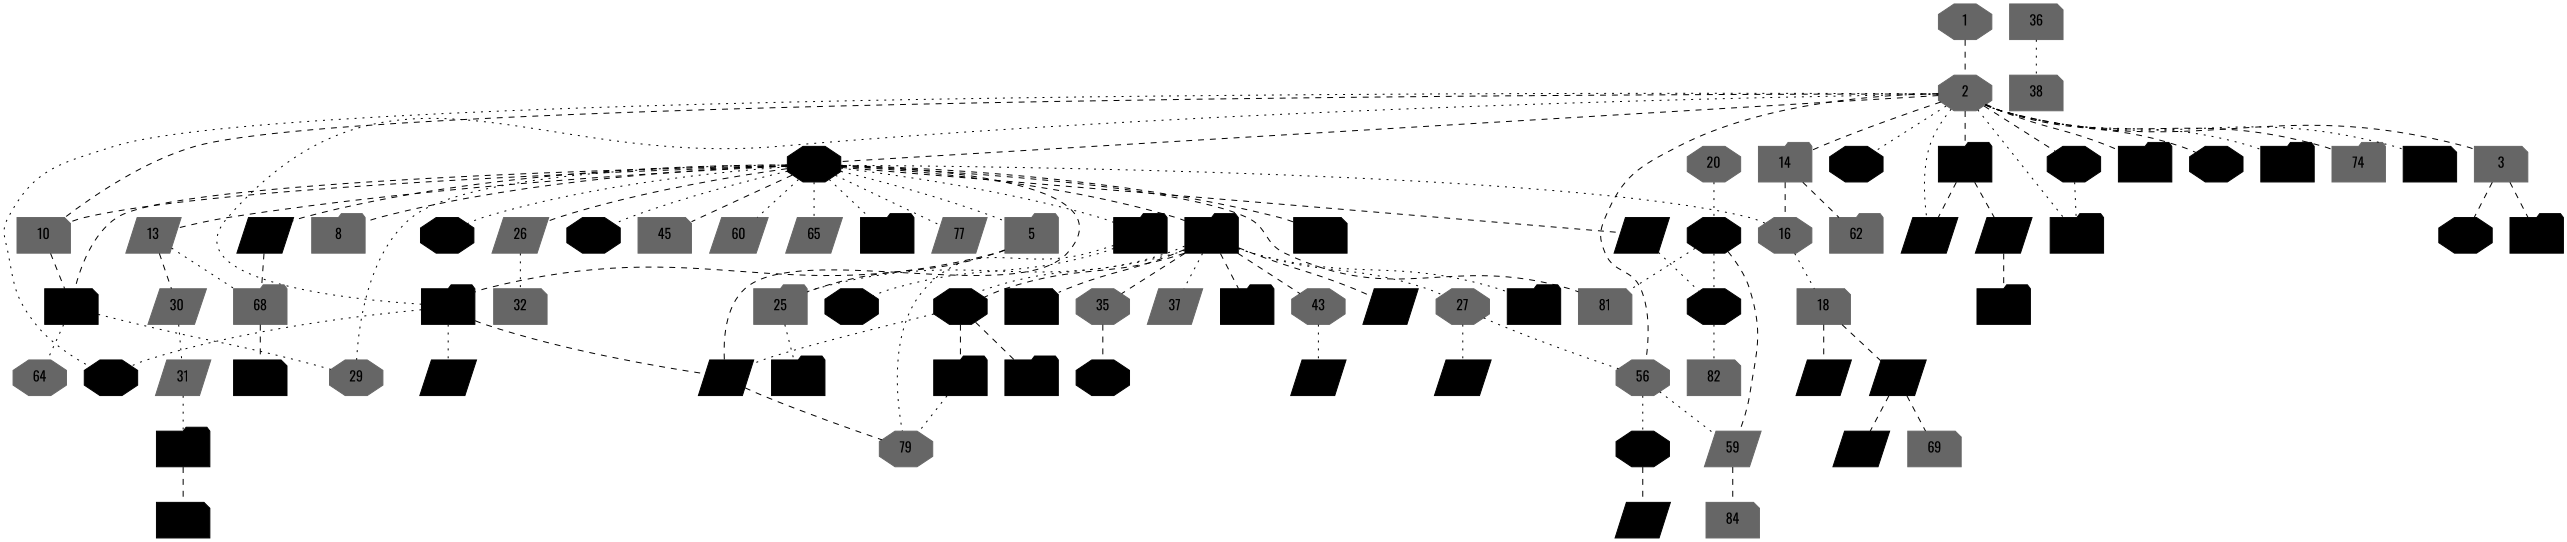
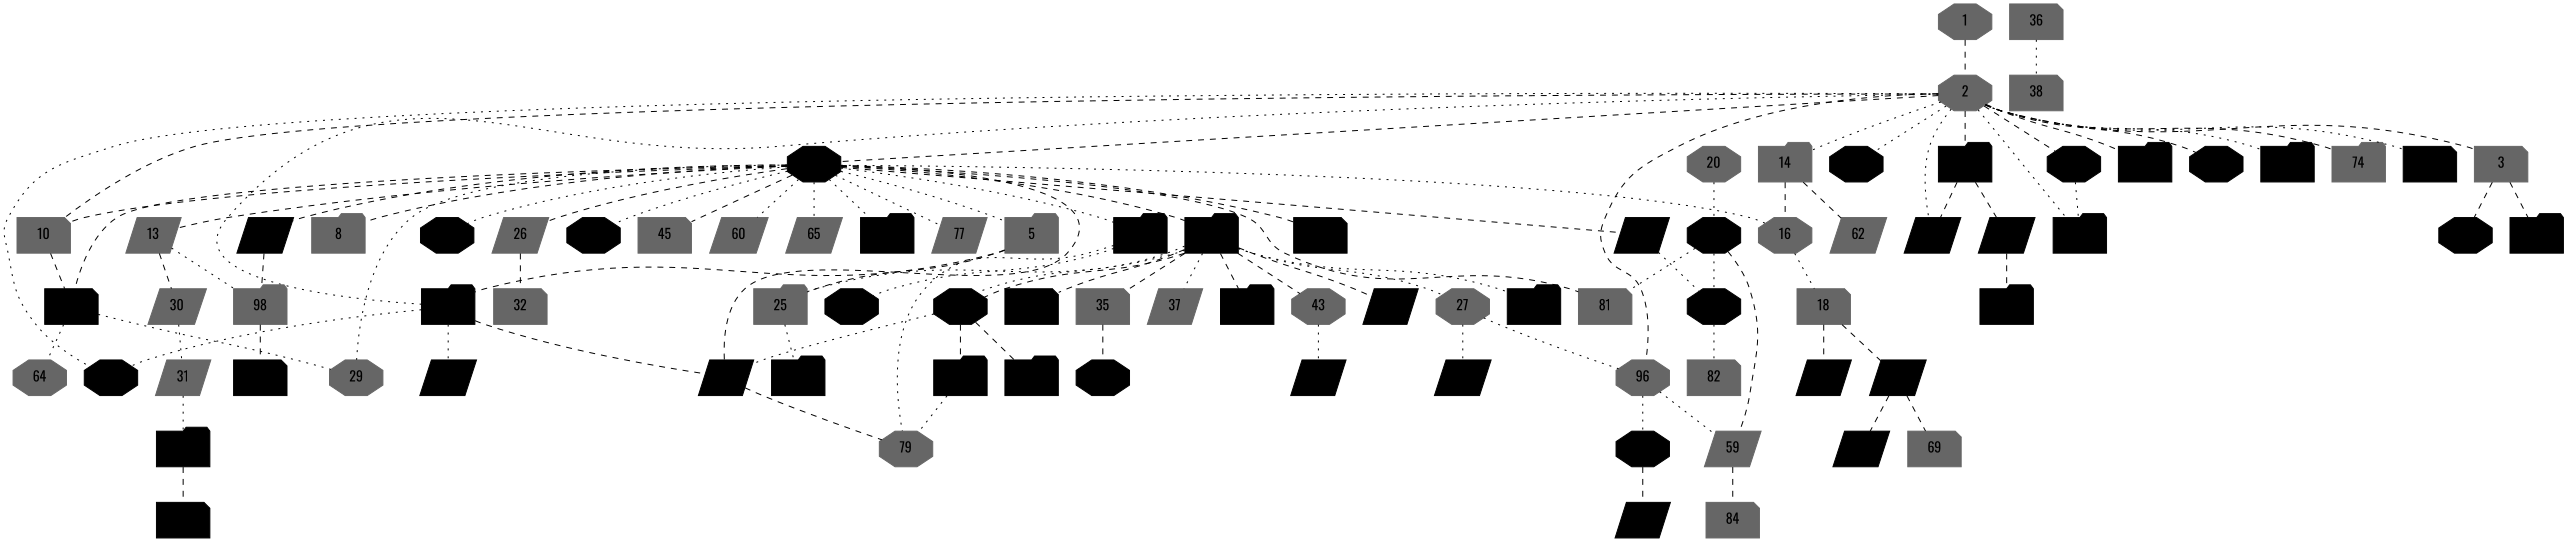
(1876, 125) -> (1876, 125)
(1856, 235) -> (1858, 235)
(520, 271) -> (520, 271)
(260, 307) -> (260, 307)
(1103, 307) -> (1103, 307)
(1643, 378) -> (1643, 378)
